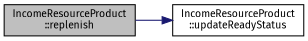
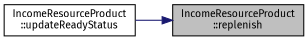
(149, 20) -> (149, 20)
